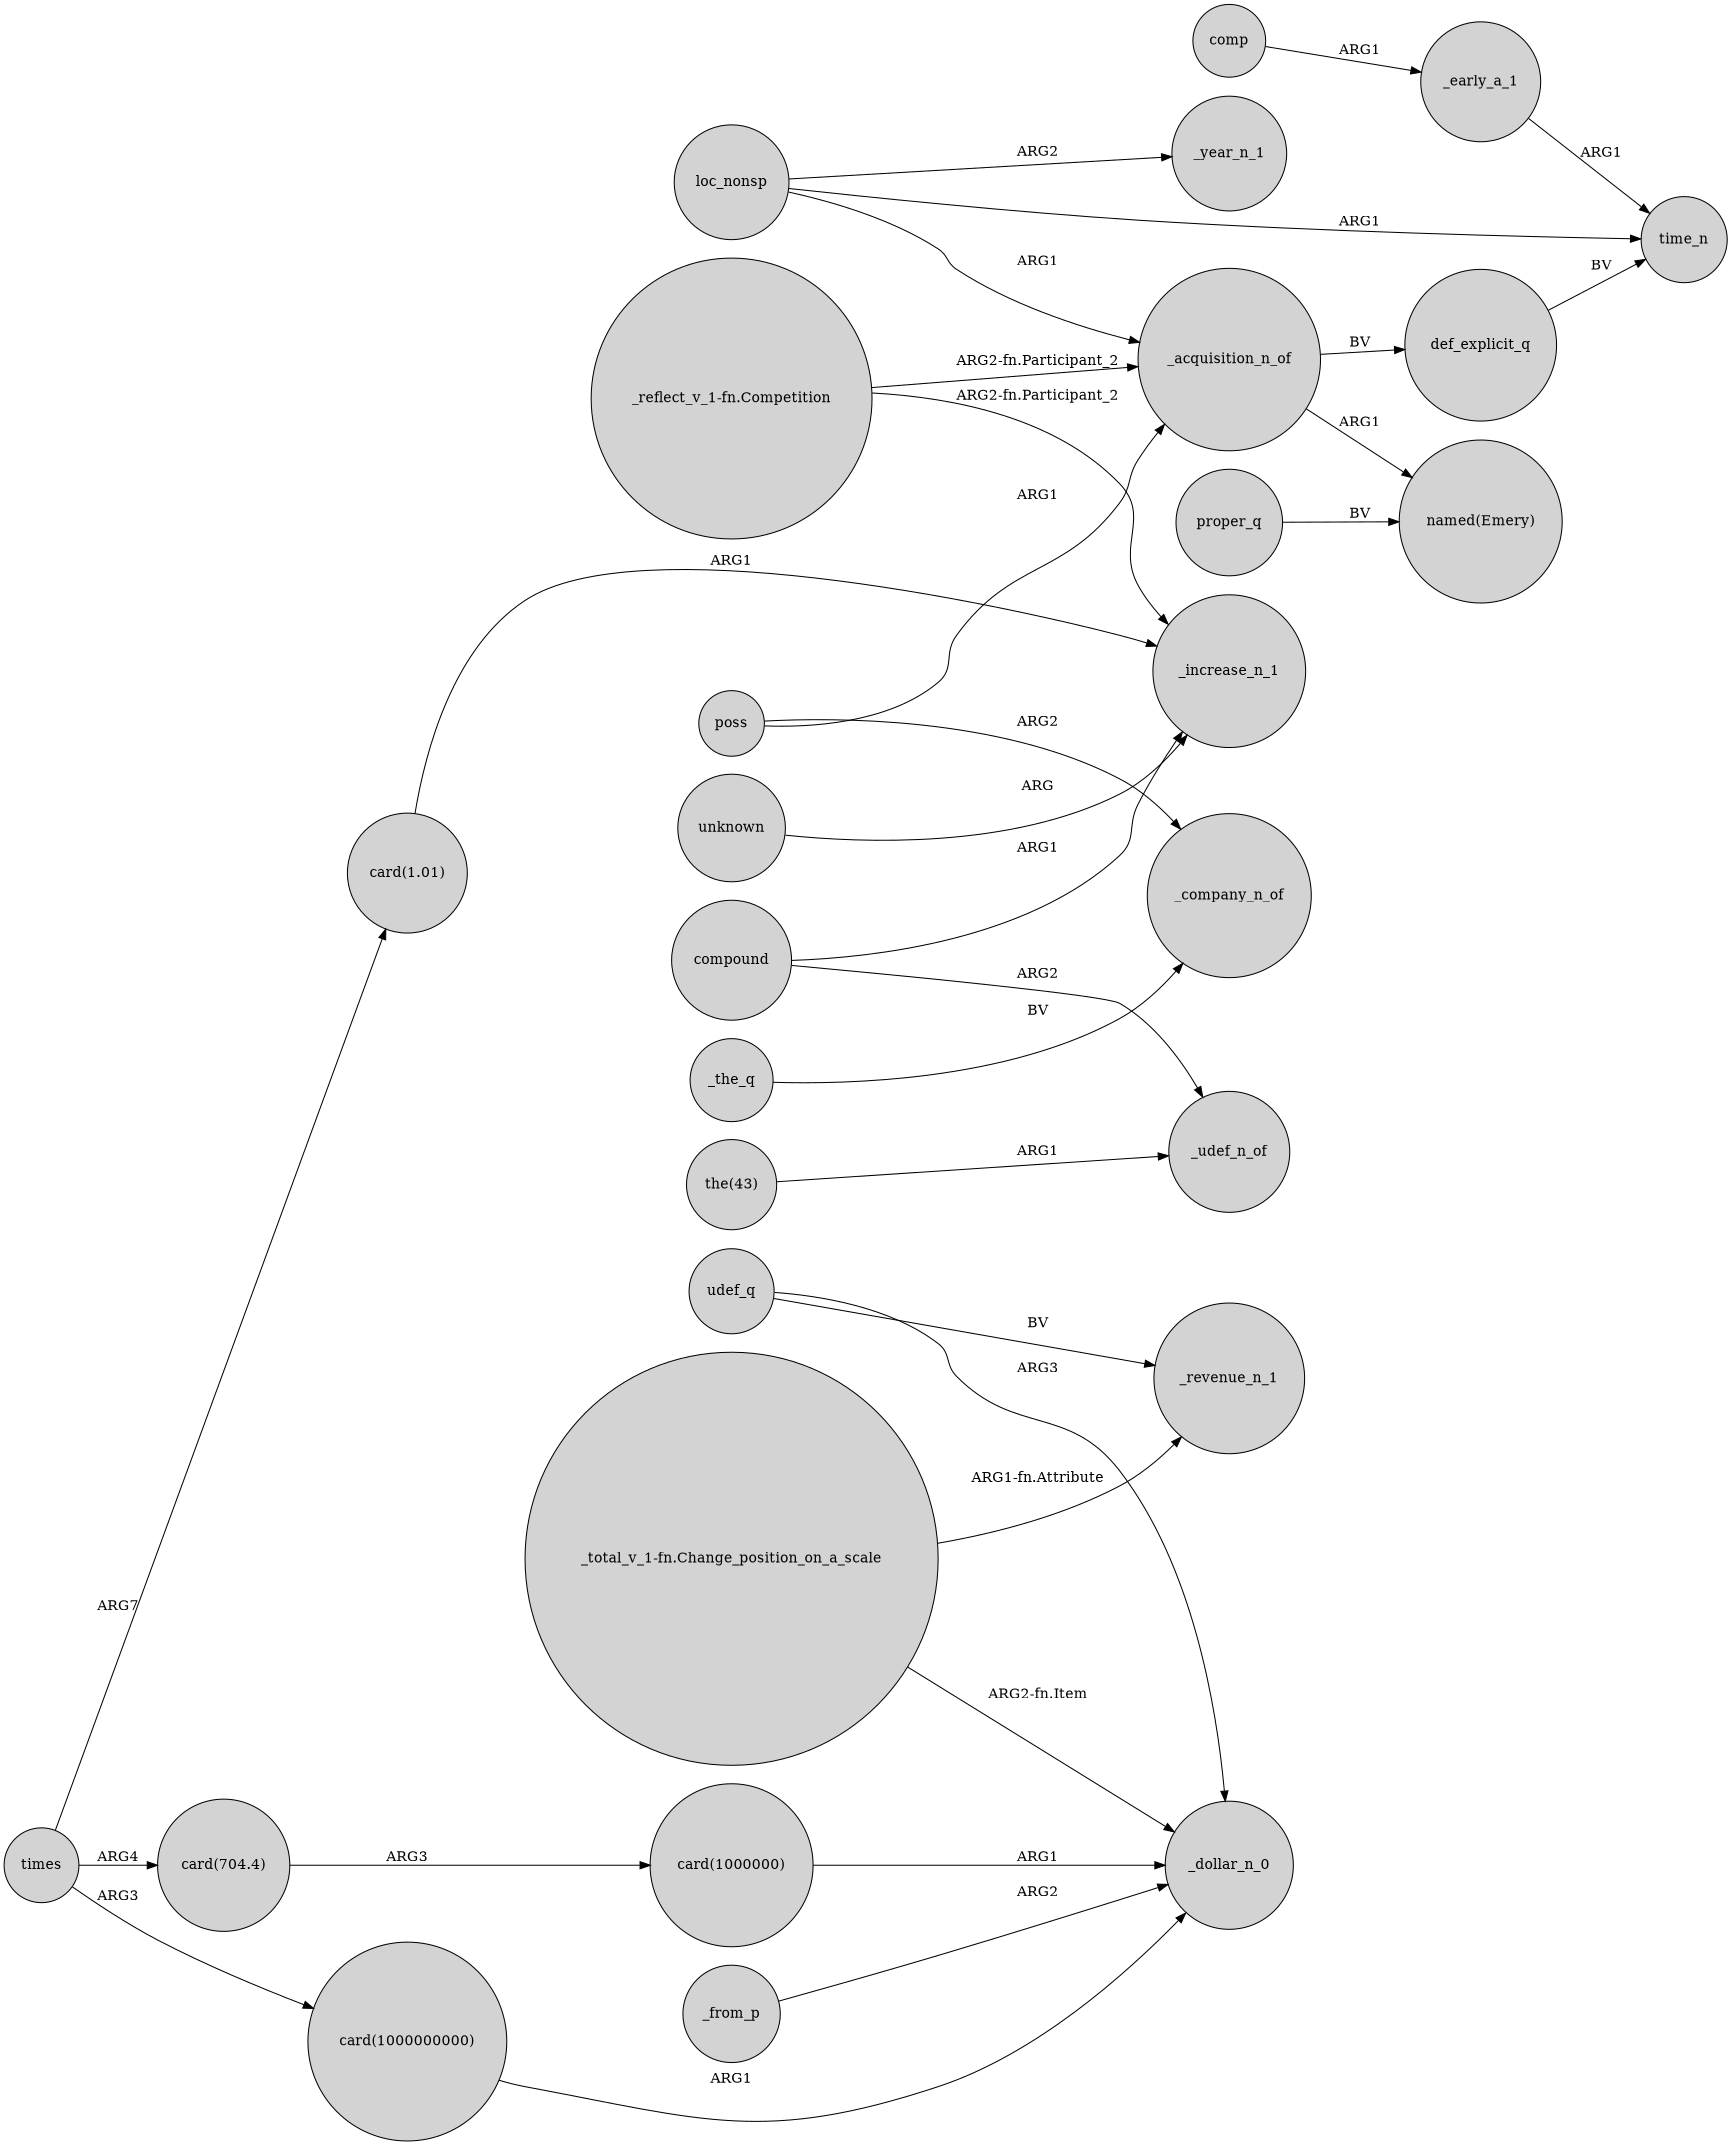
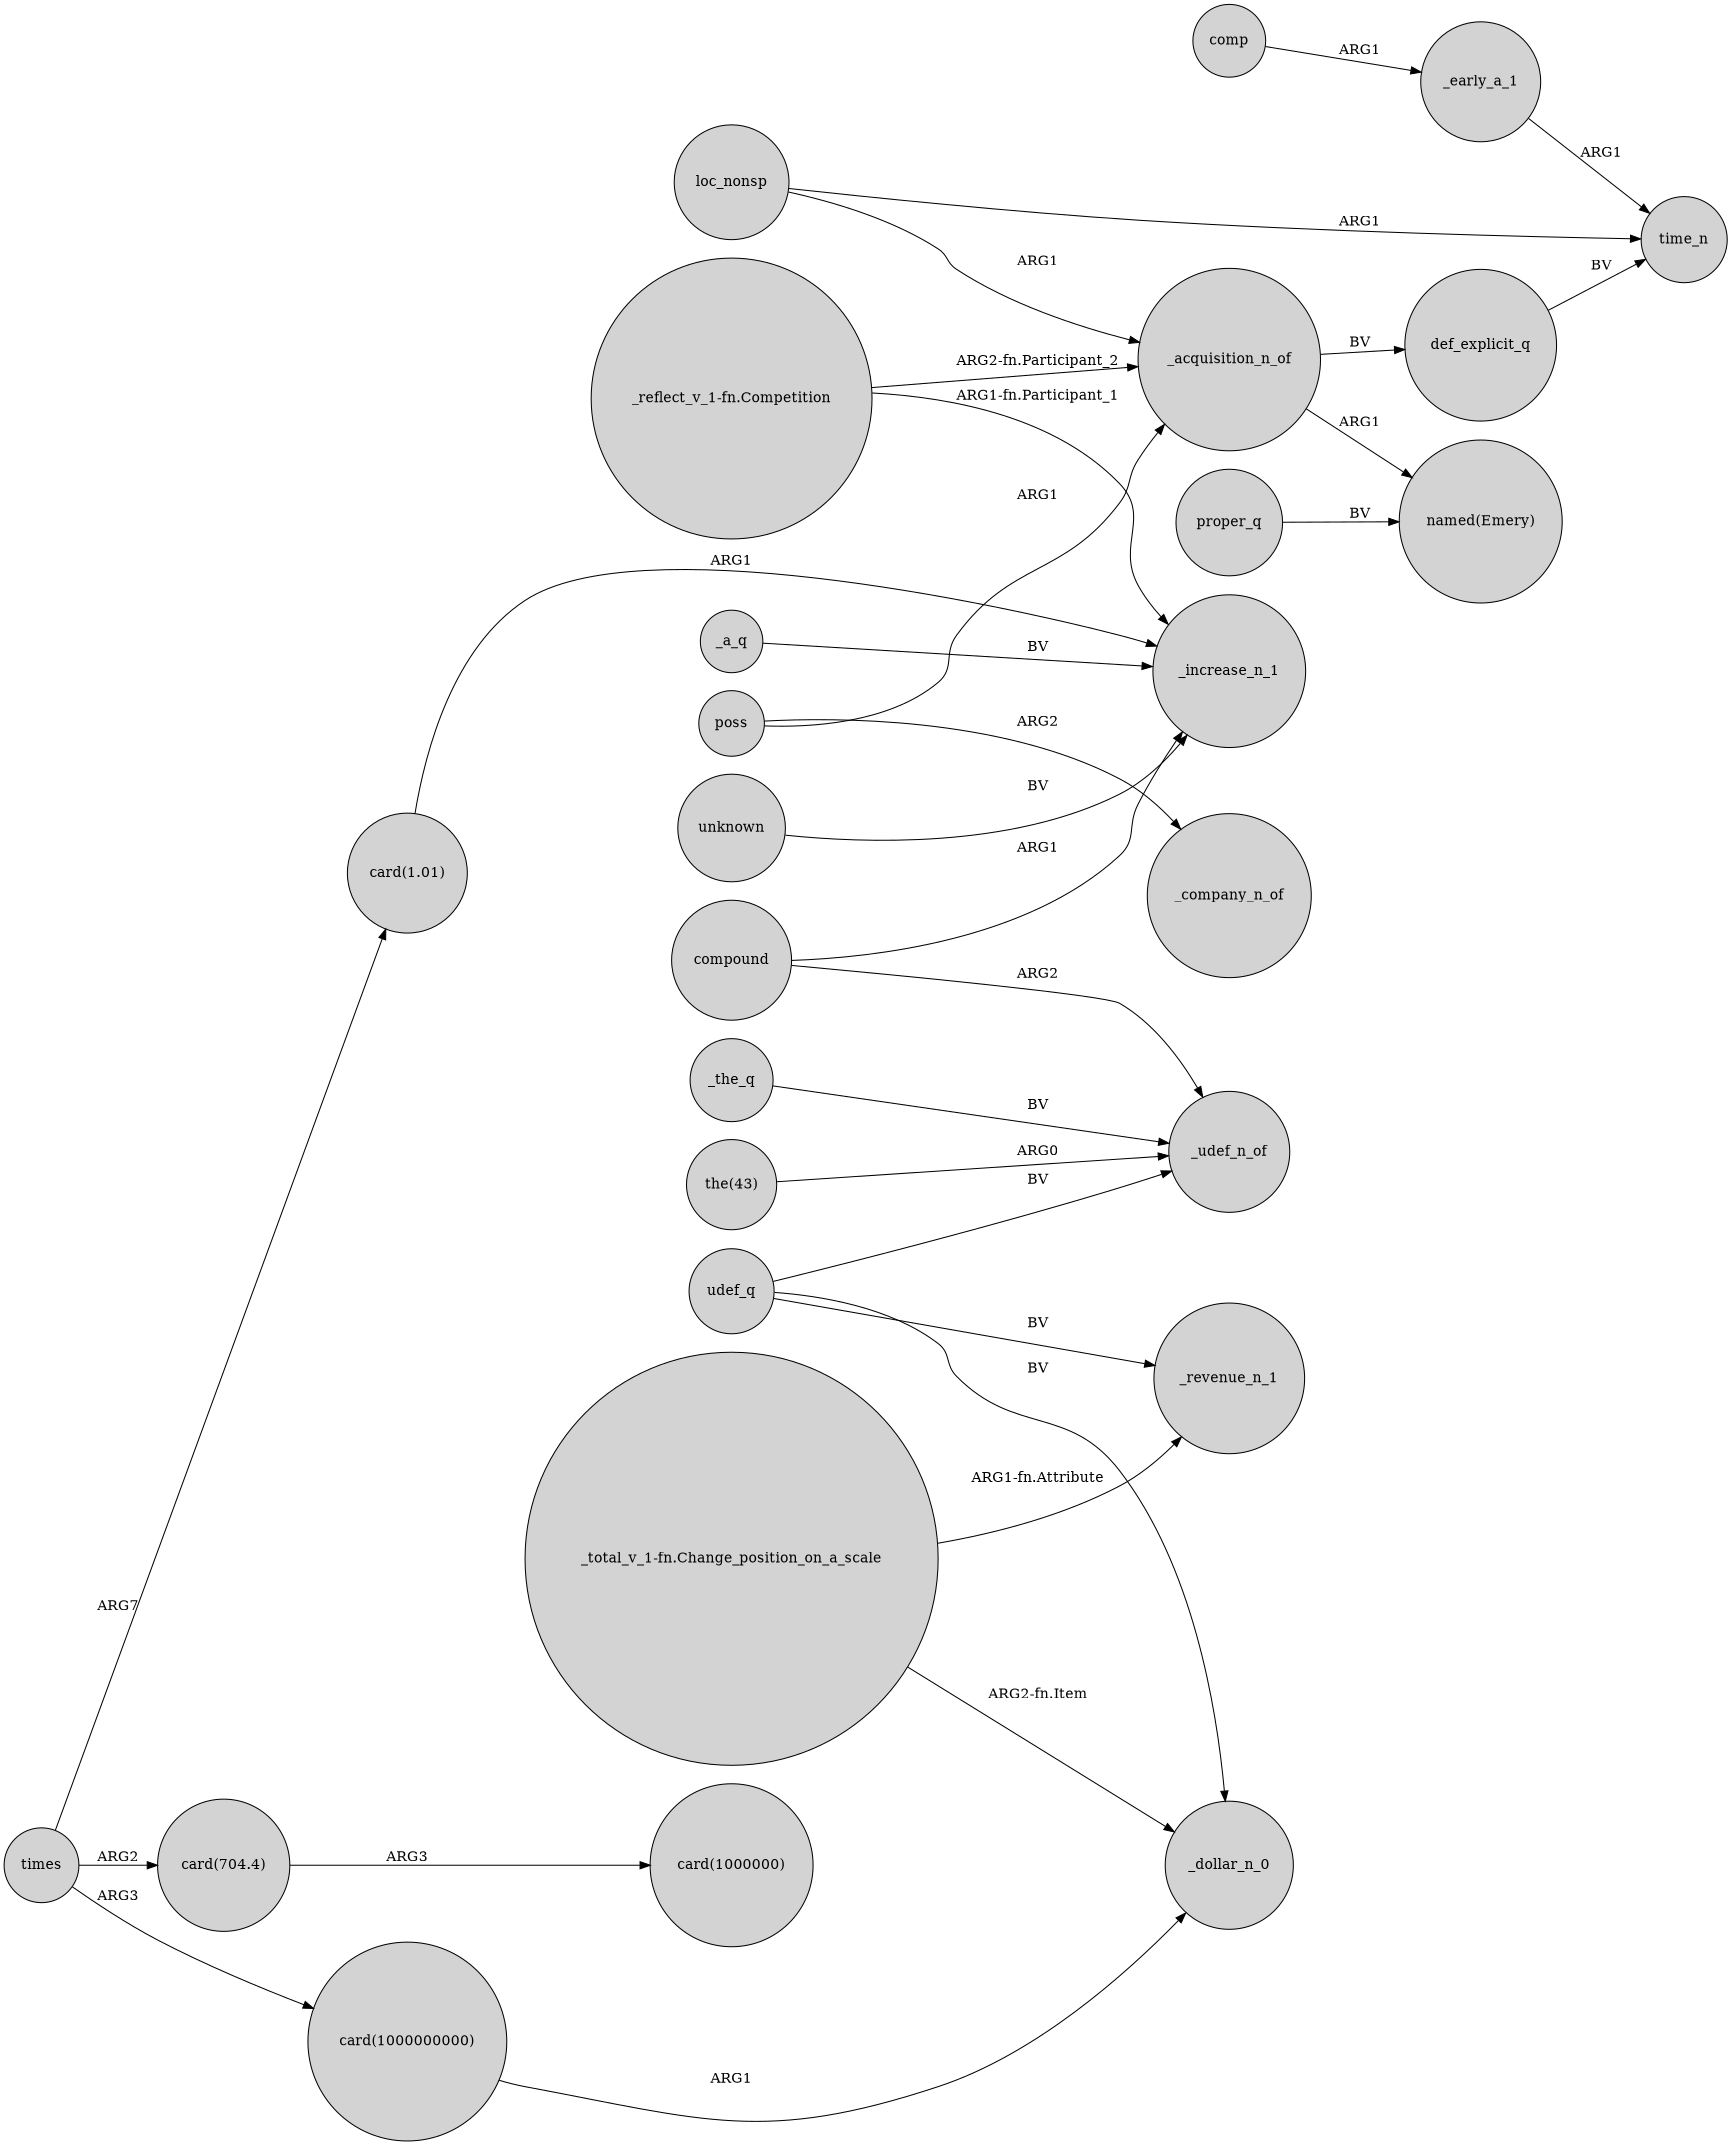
(1229, 154) -> none
(1038, 396) -> (1038, 396)
none -> (732, 641)
(1038, 786) -> (1038, 786)
(987, 1065) -> (966, 1114)
(1038, 1151) -> (1038, 1151)
none -> (968, 1231)
(1038, 1369) -> (1038, 1369)
(118, 1858) -> (118, 1858)
(984, 1865) -> none
(732, 2014) -> none
